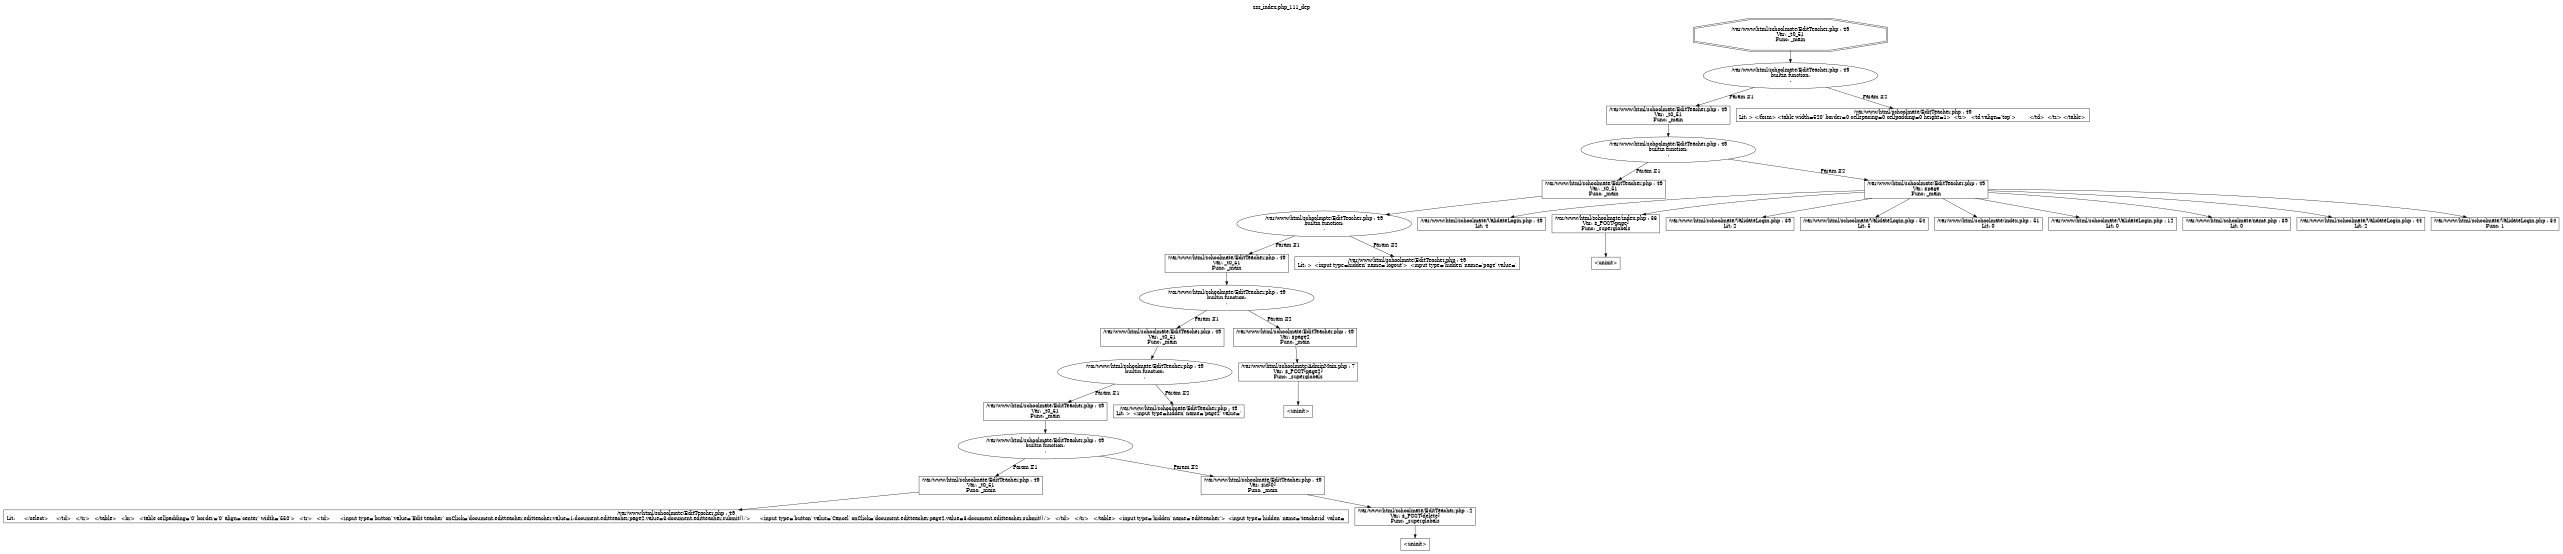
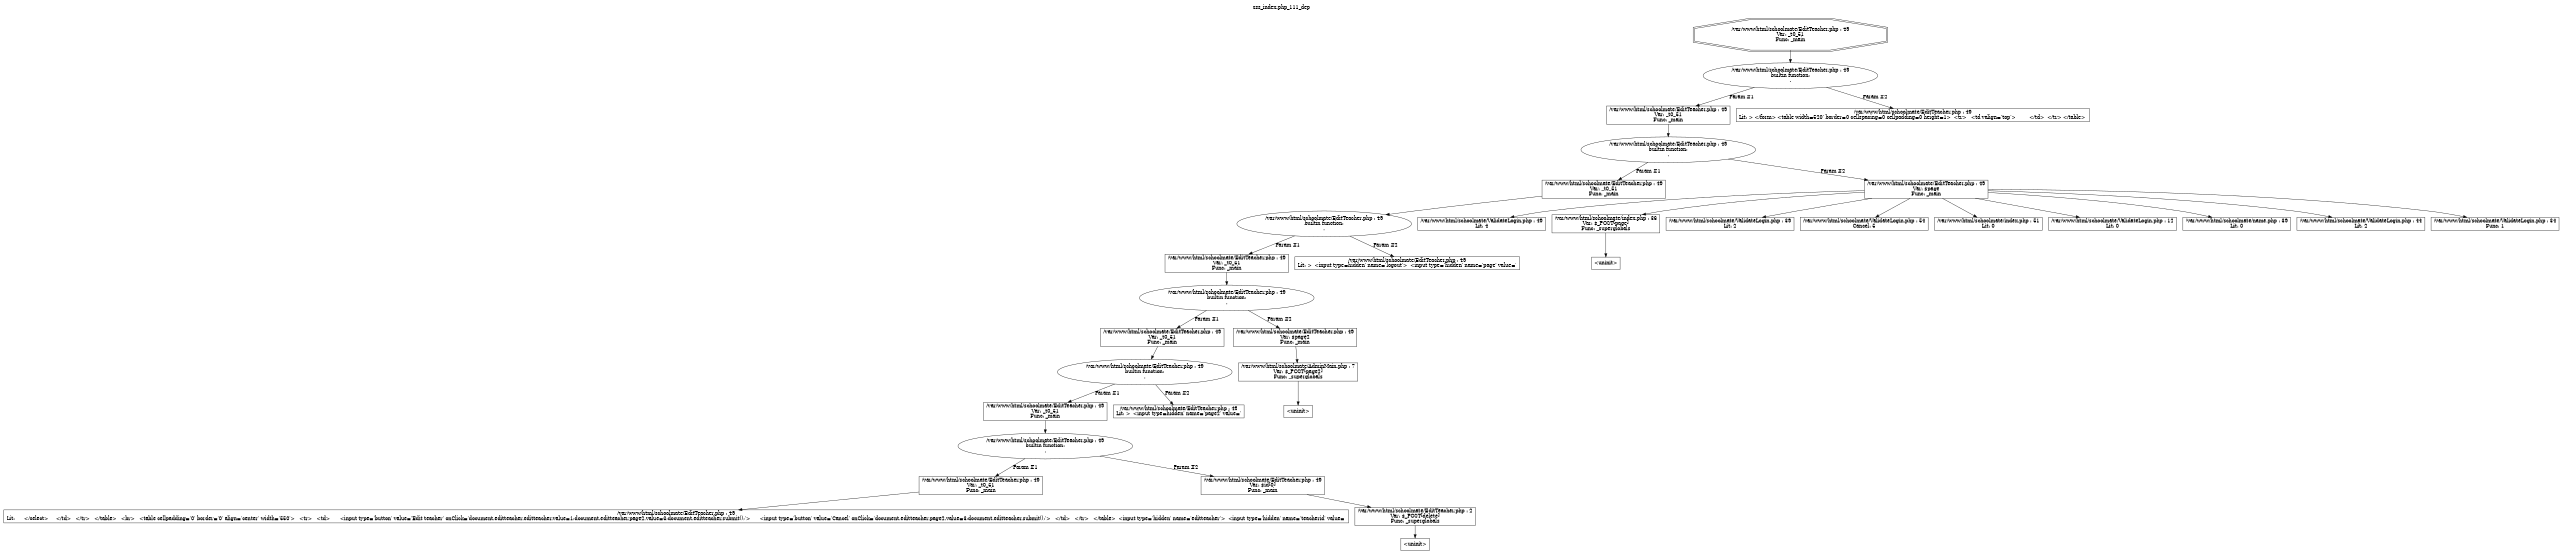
(1864, 224) -> (1864, 224)
